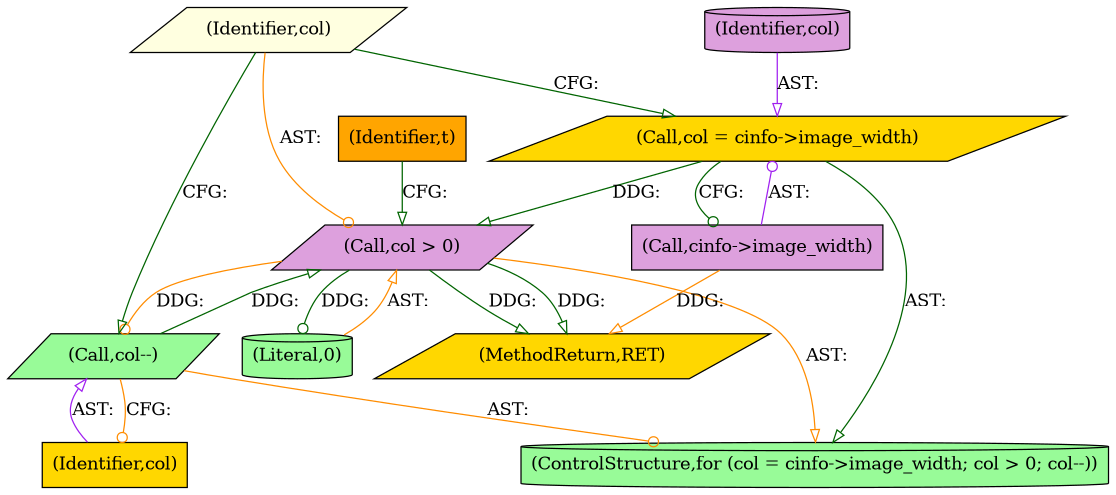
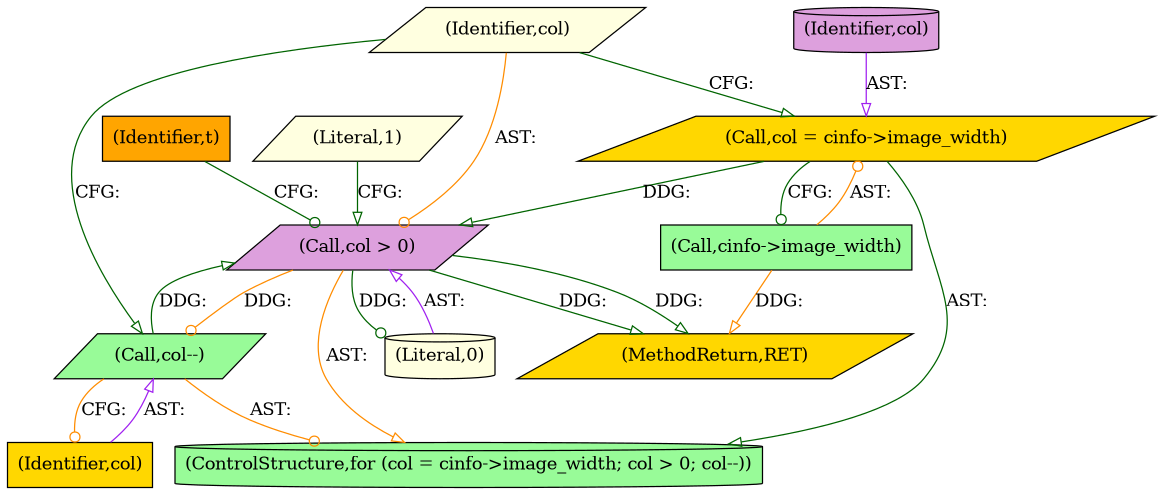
none -> (358, 139)
(402, 187) -> (258, 191)
(766, 198) -> (840, 201)
(757, 248) -> (786, 248)
(373, 313) -> (420, 303)
(297, 356) -> (440, 356)
